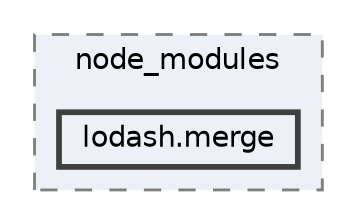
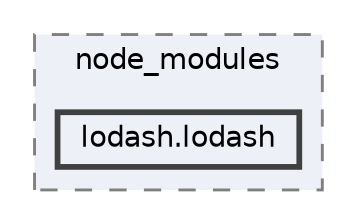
(178, 140) -> (178, 140)
